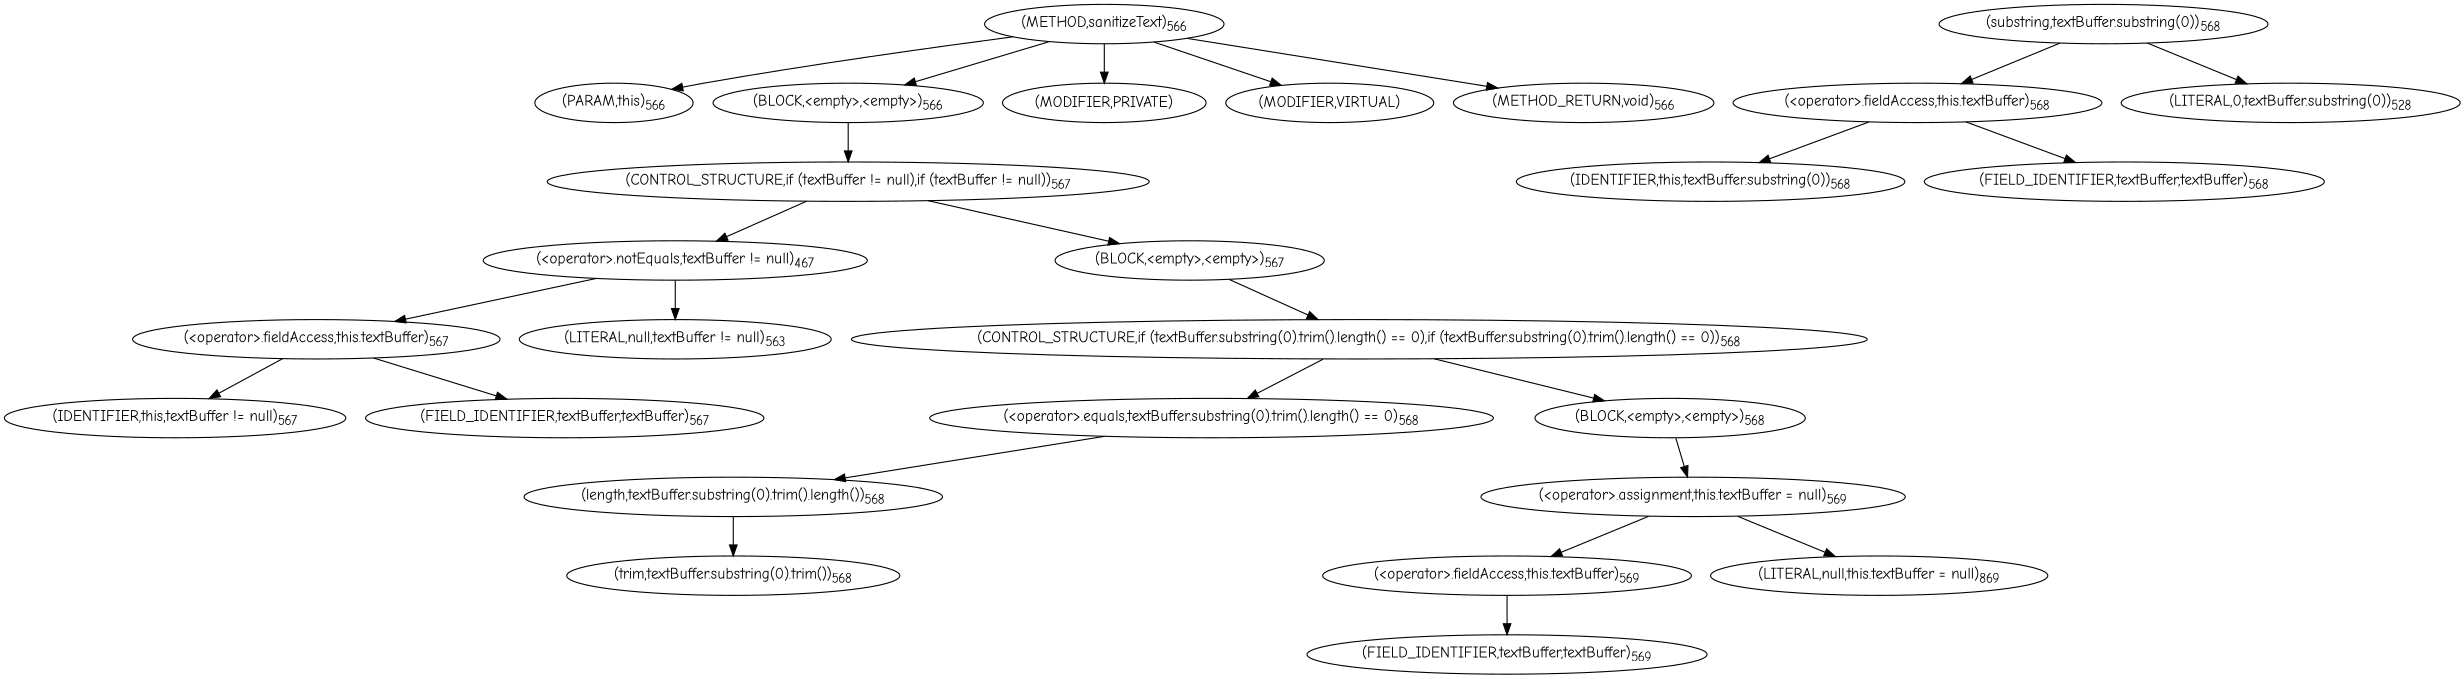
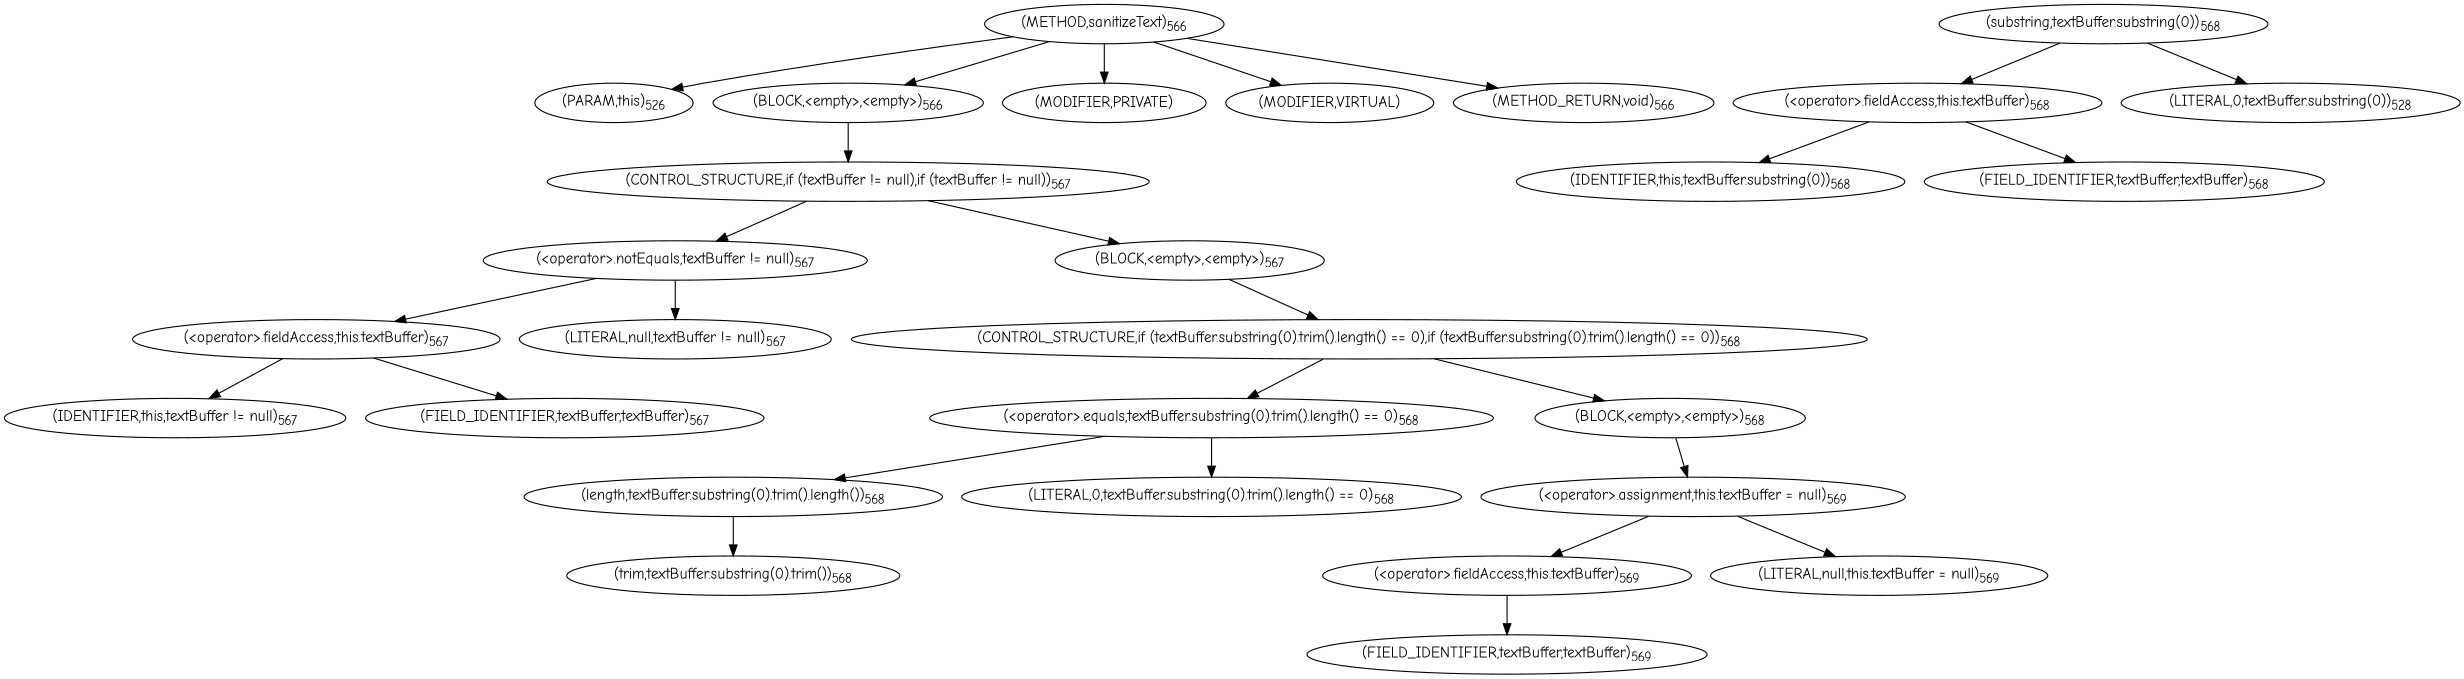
(656, 101) -> (656, 101)
(804, 259) -> (804, 259)
(776, 338) -> (776, 338)
none -> (1212, 497)
(1990, 574) -> (1990, 574)
